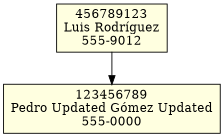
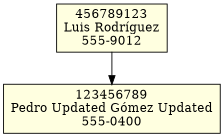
(112, 122) -> (112, 122)
